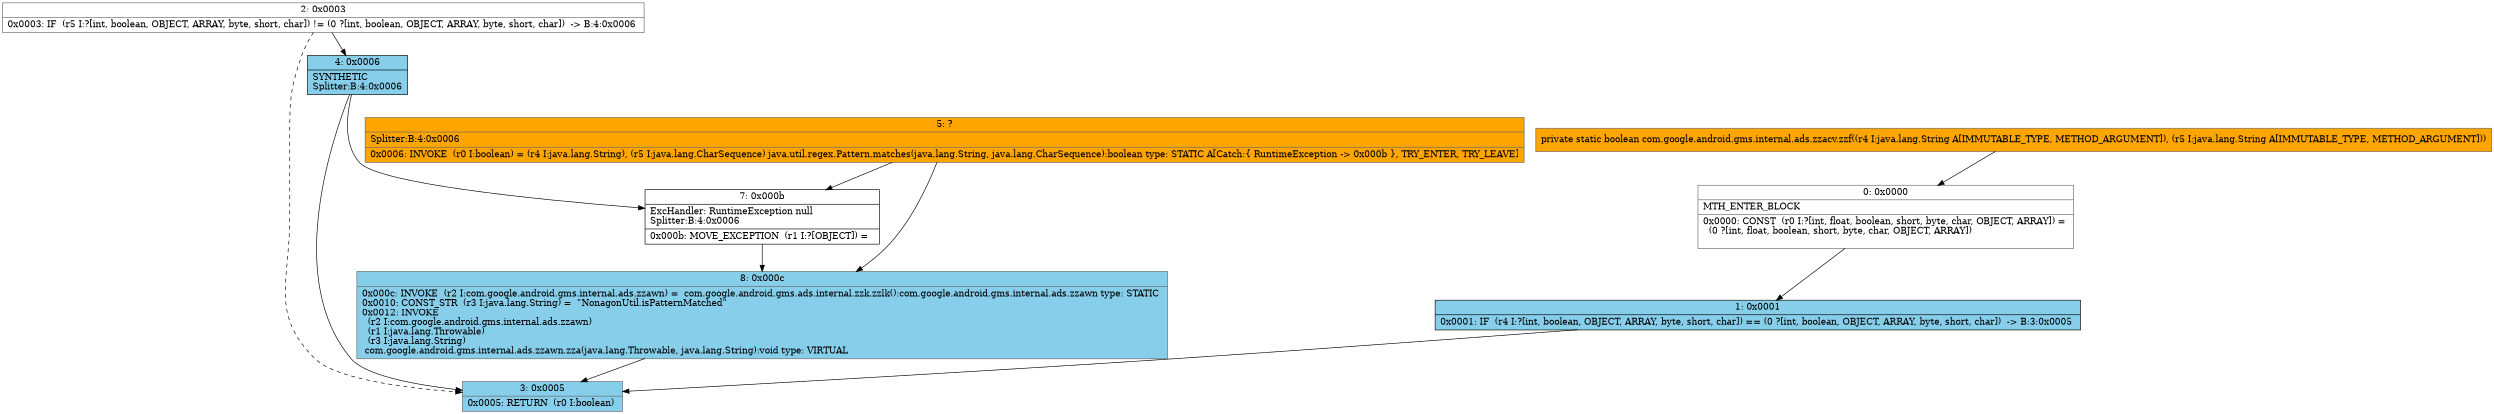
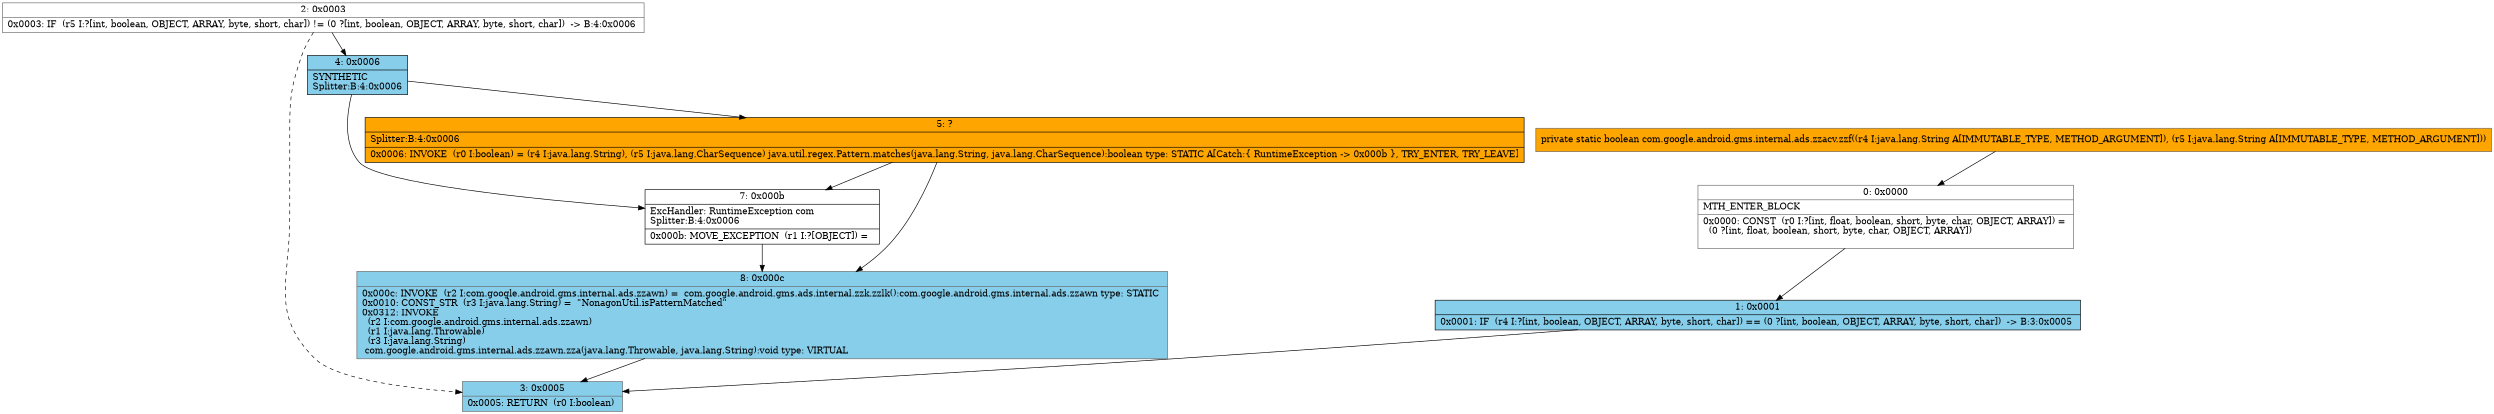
(945, 140) -> (945, 140)
(732, 212) -> (732, 212)
(320, 283) -> (574, 99)
(403, 313) -> (403, 313)
